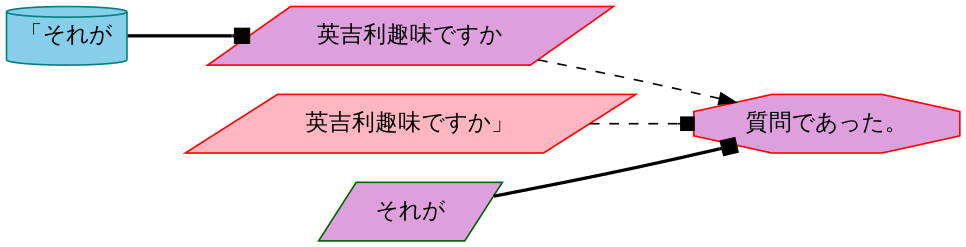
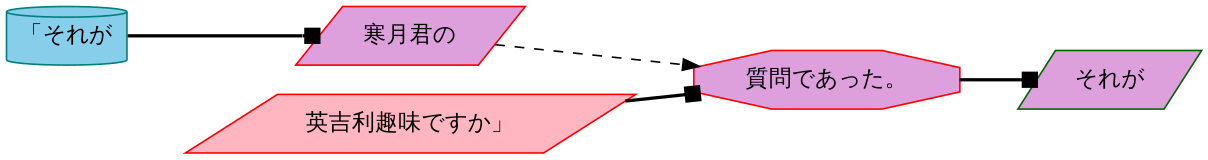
(410, 36) -> (410, 36)
(634, 124) -> (654, 98)
(607, 174) -> (990, 80)
